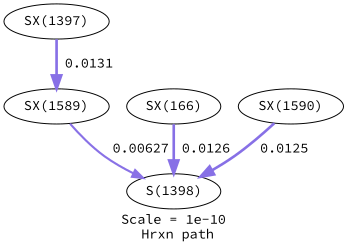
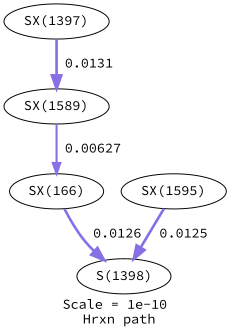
(291, 106) -> (174, 191)
(99, 152) -> (57, 143)
